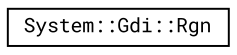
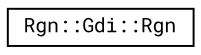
(118, 27) -> (101, 27)
